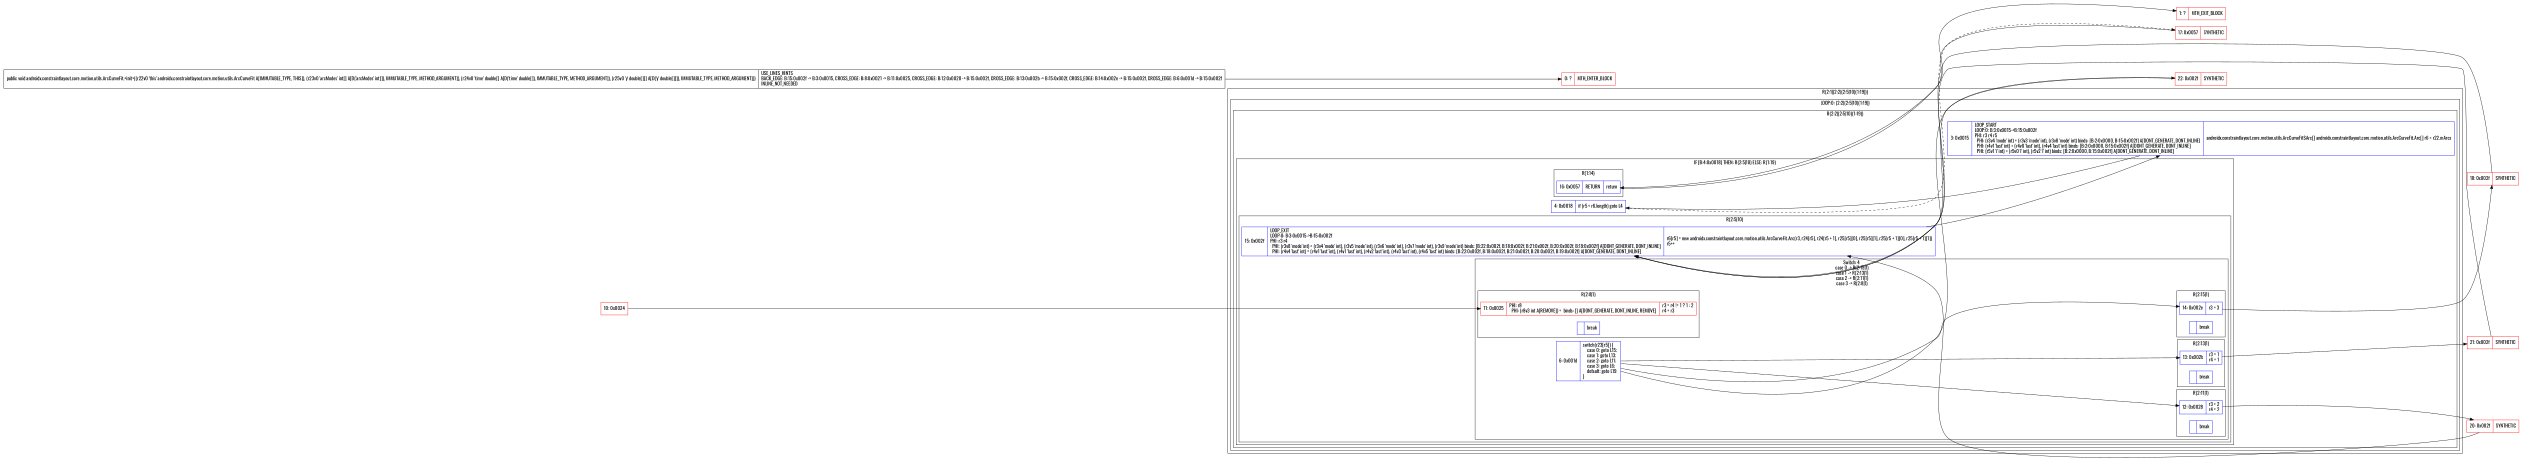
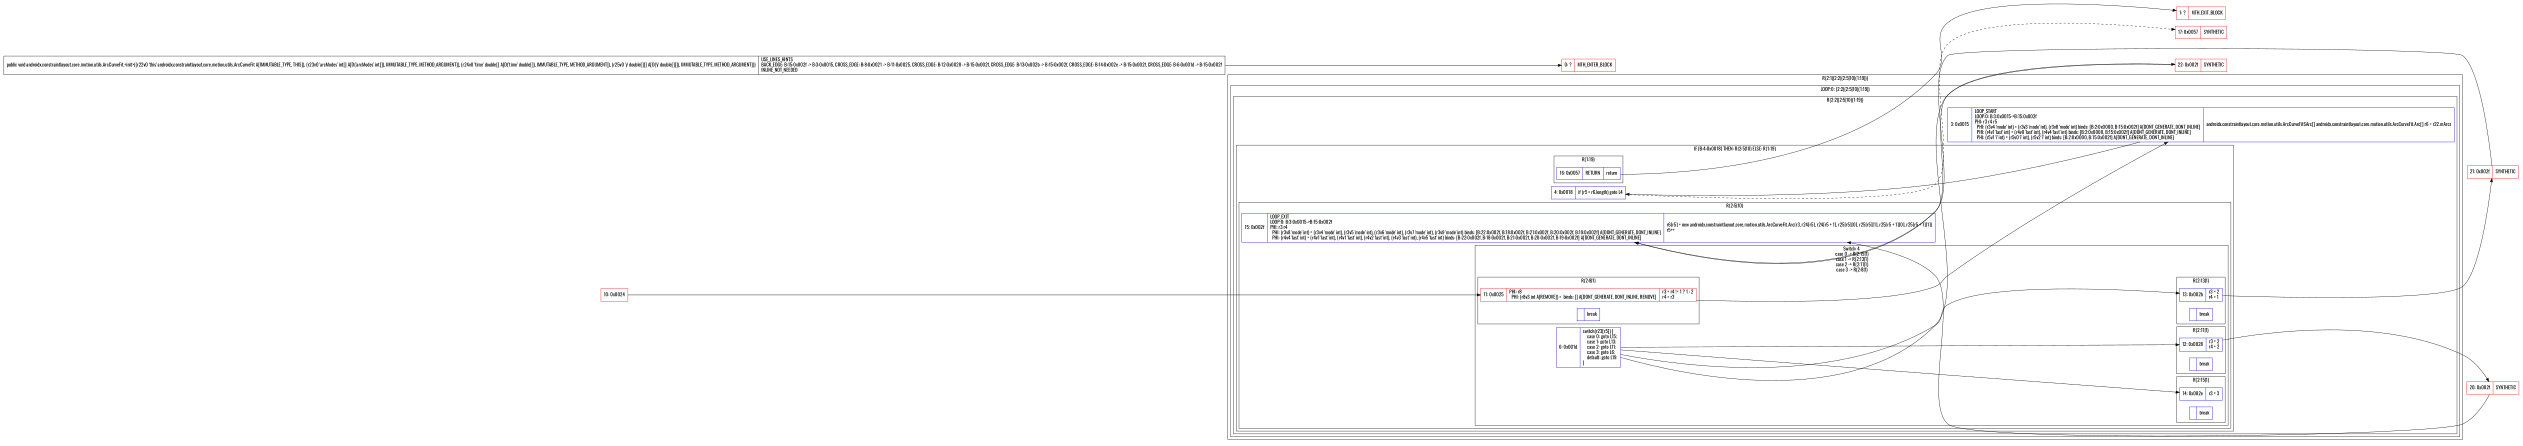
(1875, 131) -> none
(1588, 174) -> (1588, 160)
(2493, 179) -> none
(2043, 198) -> (1938, 285)
(2214, 355) -> (2214, 292)
